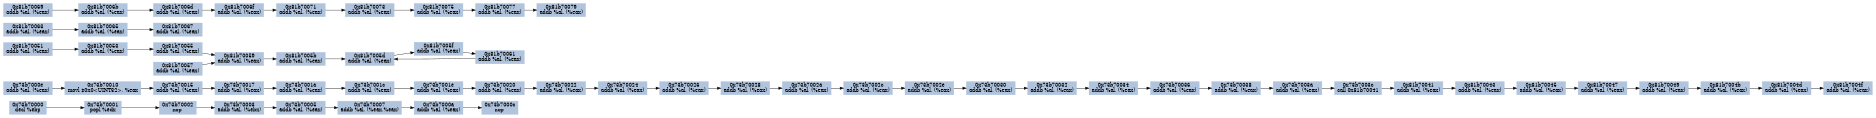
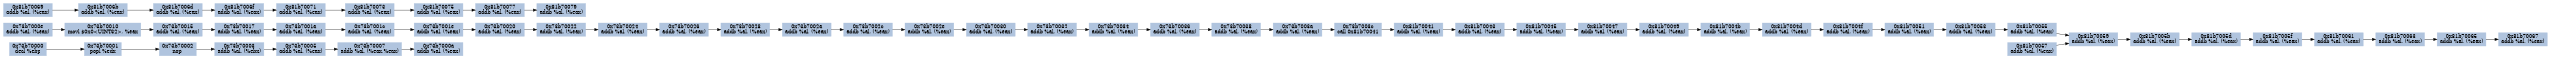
none -> (1877, 30)
(437, 59) -> (2368, 39)
(500, 108) -> none
